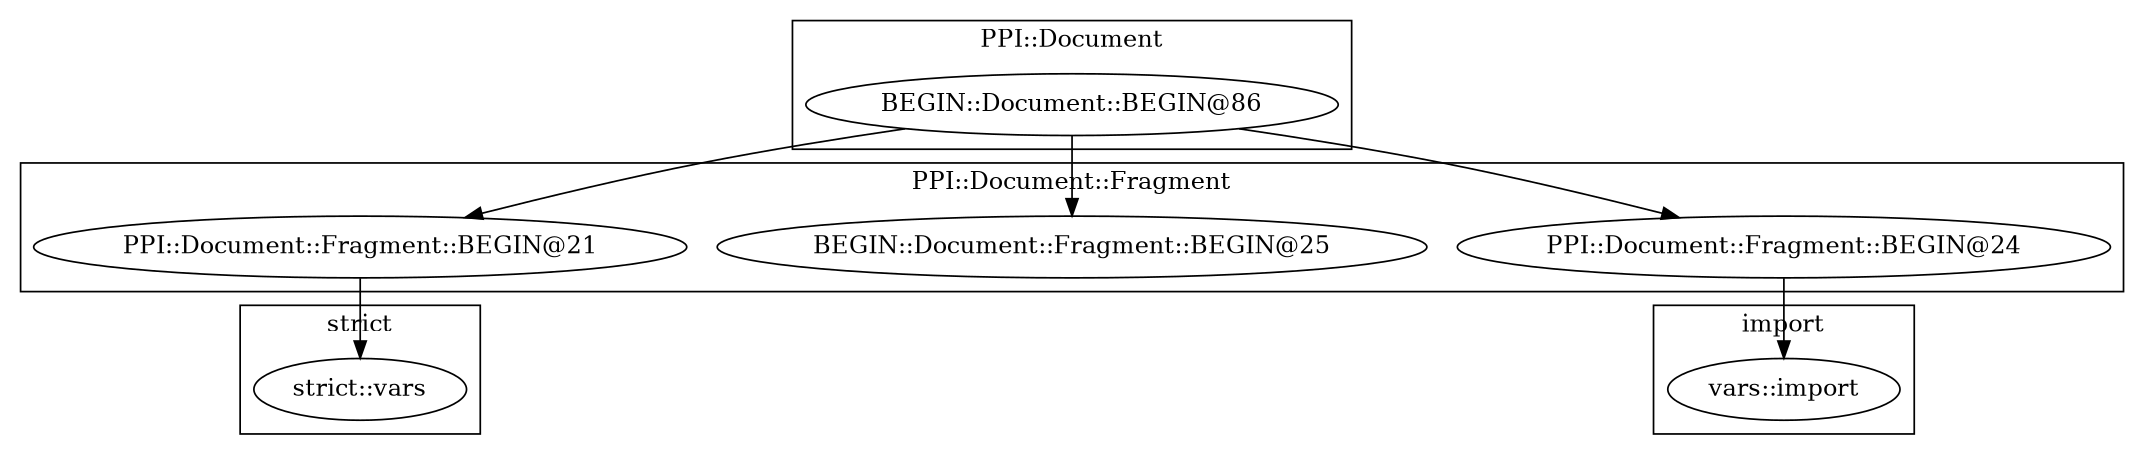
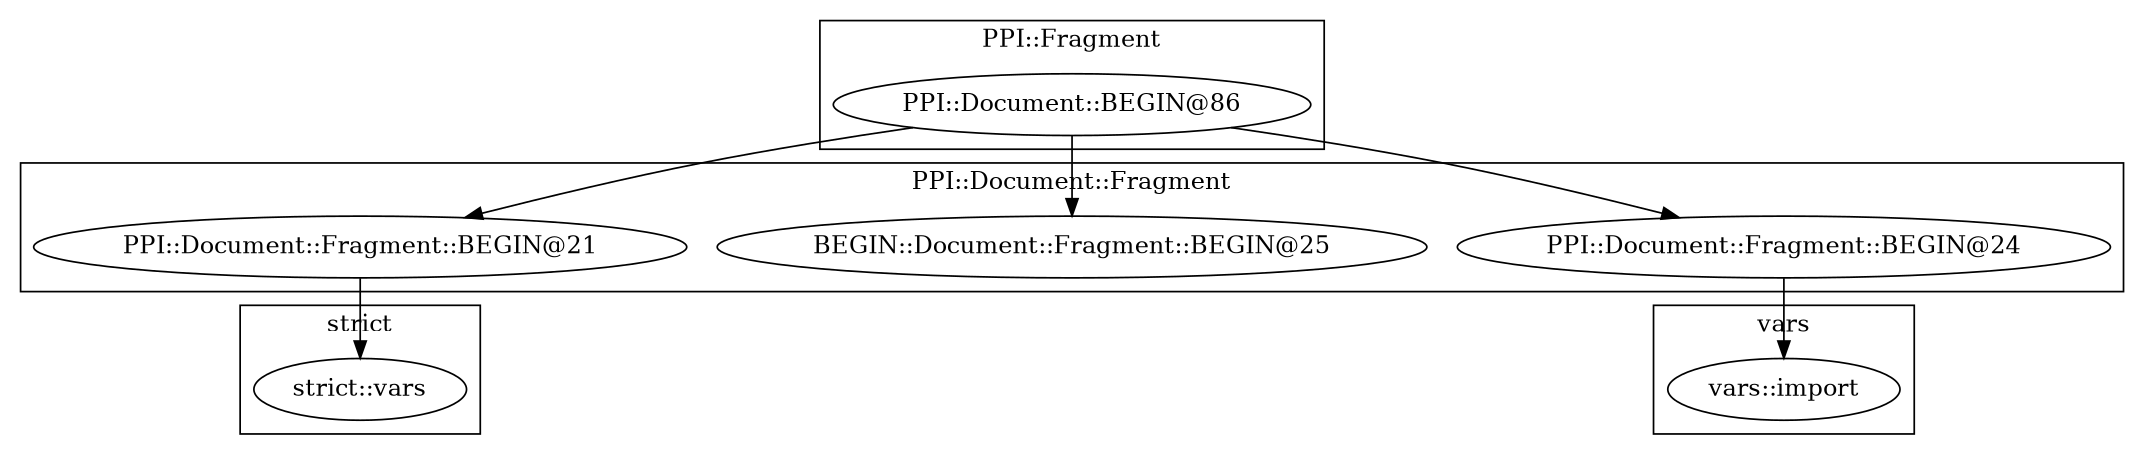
(1072, 40) -> (1072, 40)
(1072, 105) -> (1072, 105)
(1784, 325) -> (1784, 325)
